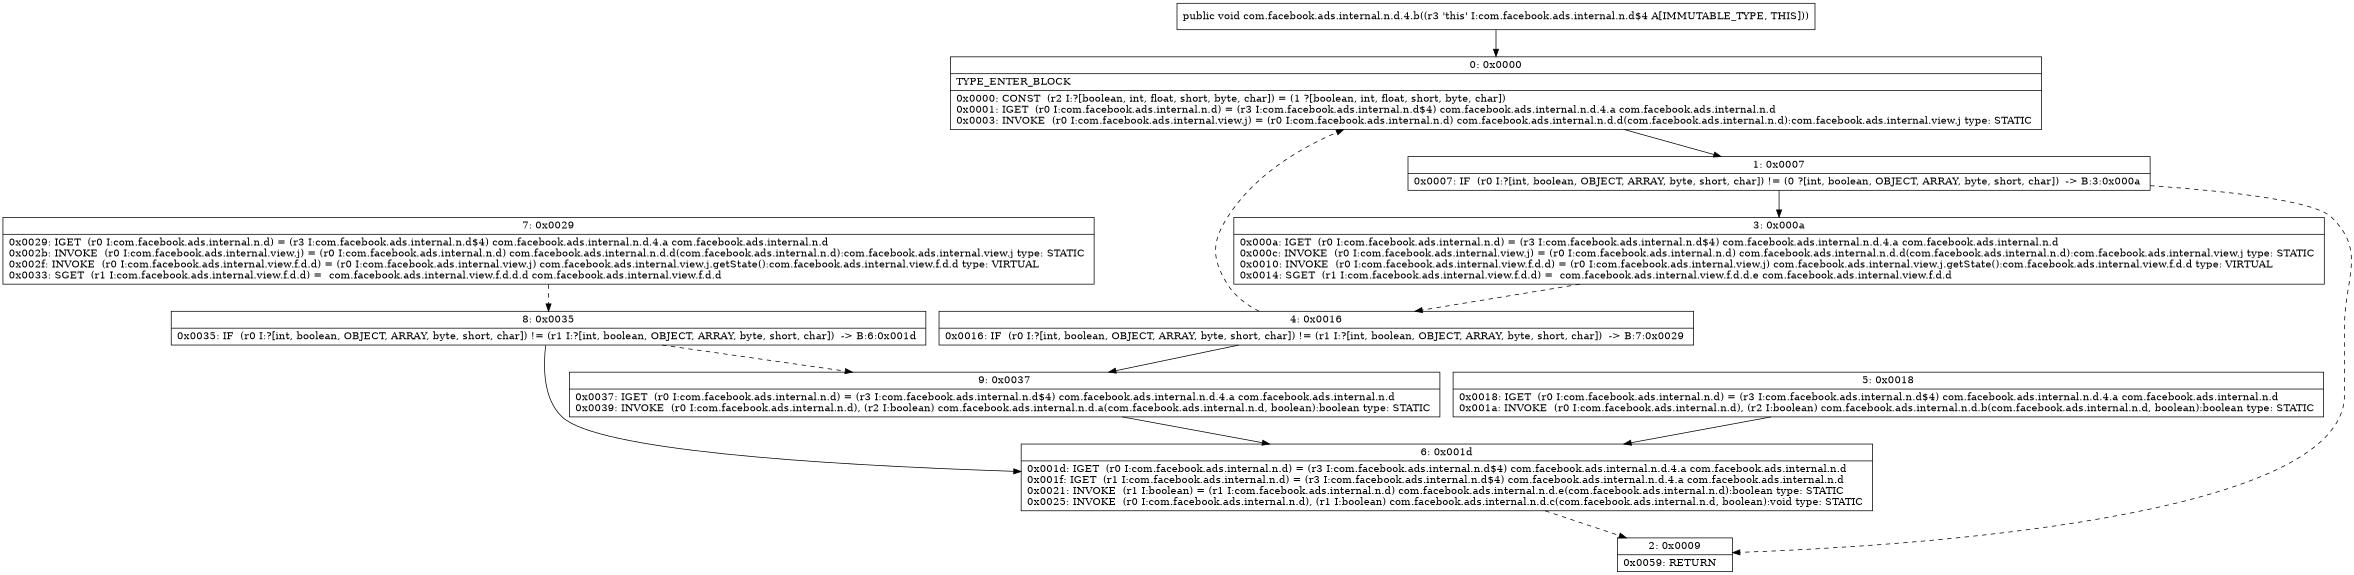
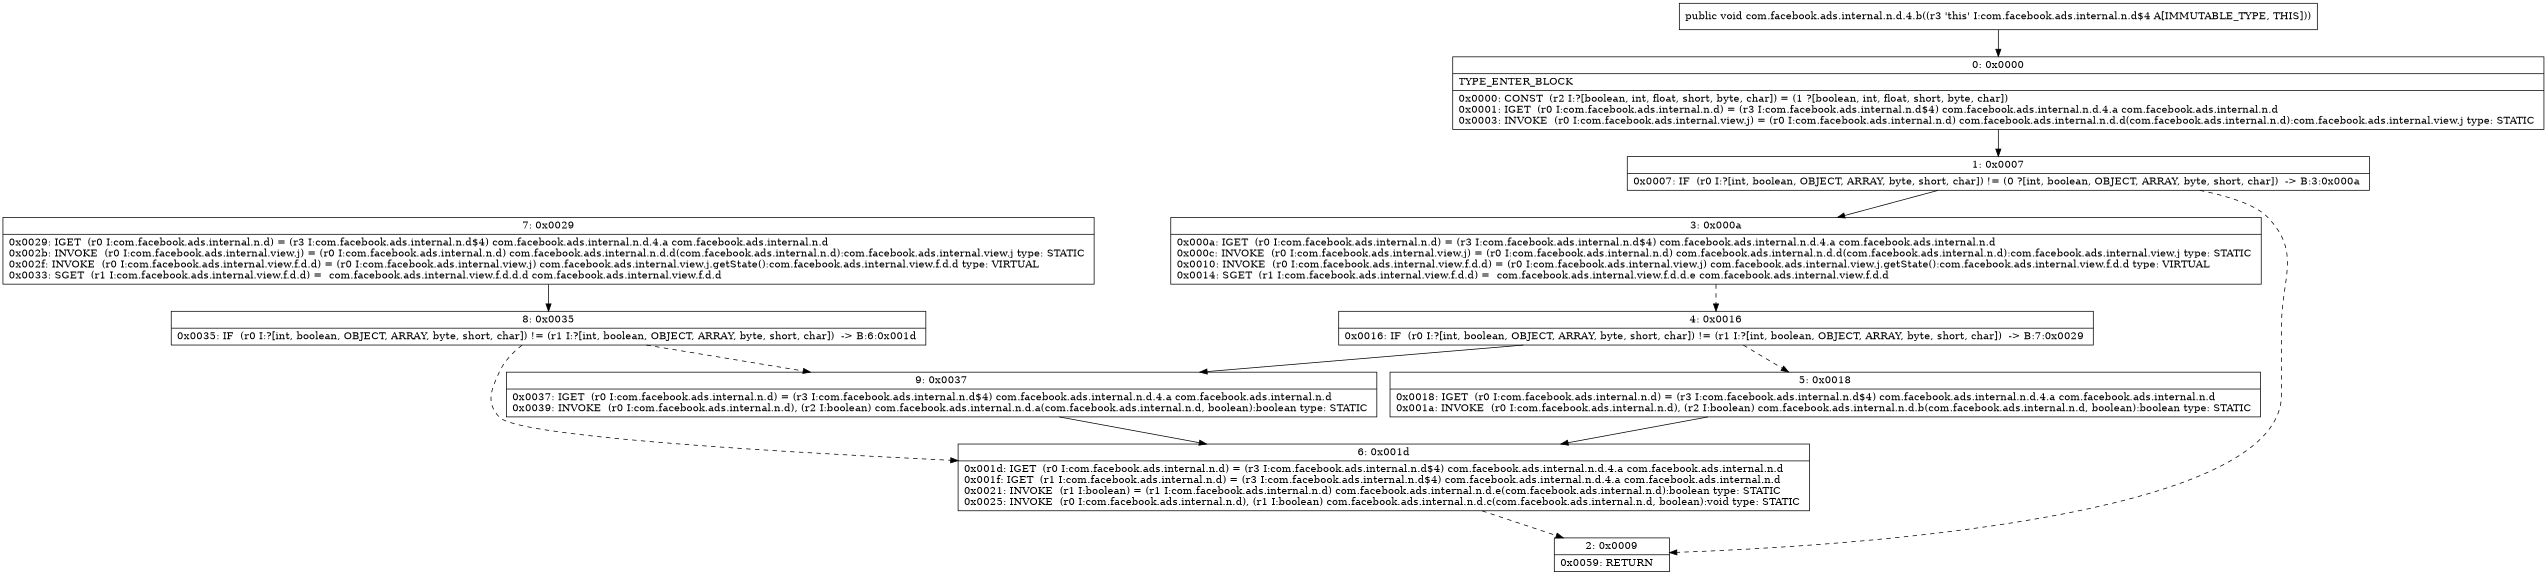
(1235, 207) -> (1763, 357)
(549, 294) -> (549, 294)
(747, 456) -> (682, 444)
